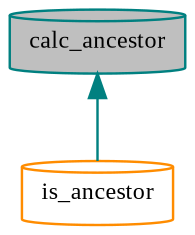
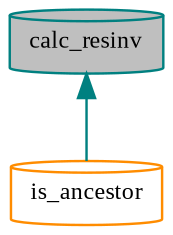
(98, 42) -> (87, 42)
